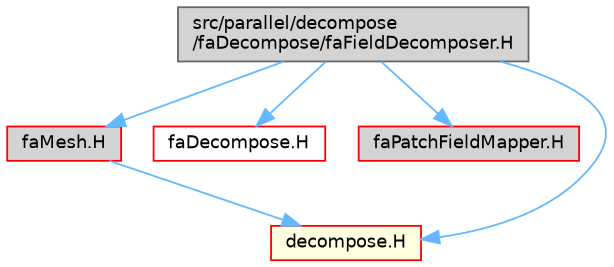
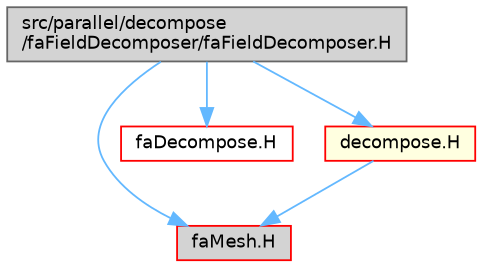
(353, 34) -> (207, 34)
(469, 144) -> none
(196, 190) -> (325, 189)
